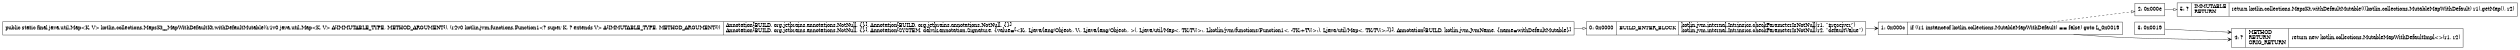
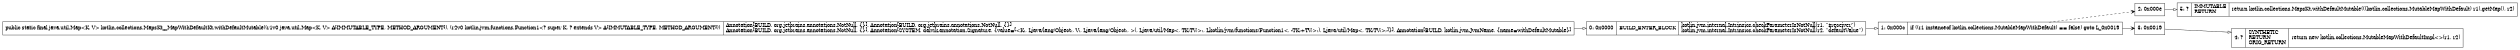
(2090, 17) -> (2090, 17)
(1870, 28) -> (1870, 28)
(2196, 31) -> (2196, 31)
(2260, 33) -> (2264, 33)
(2151, 38) -> (2127, 28)
